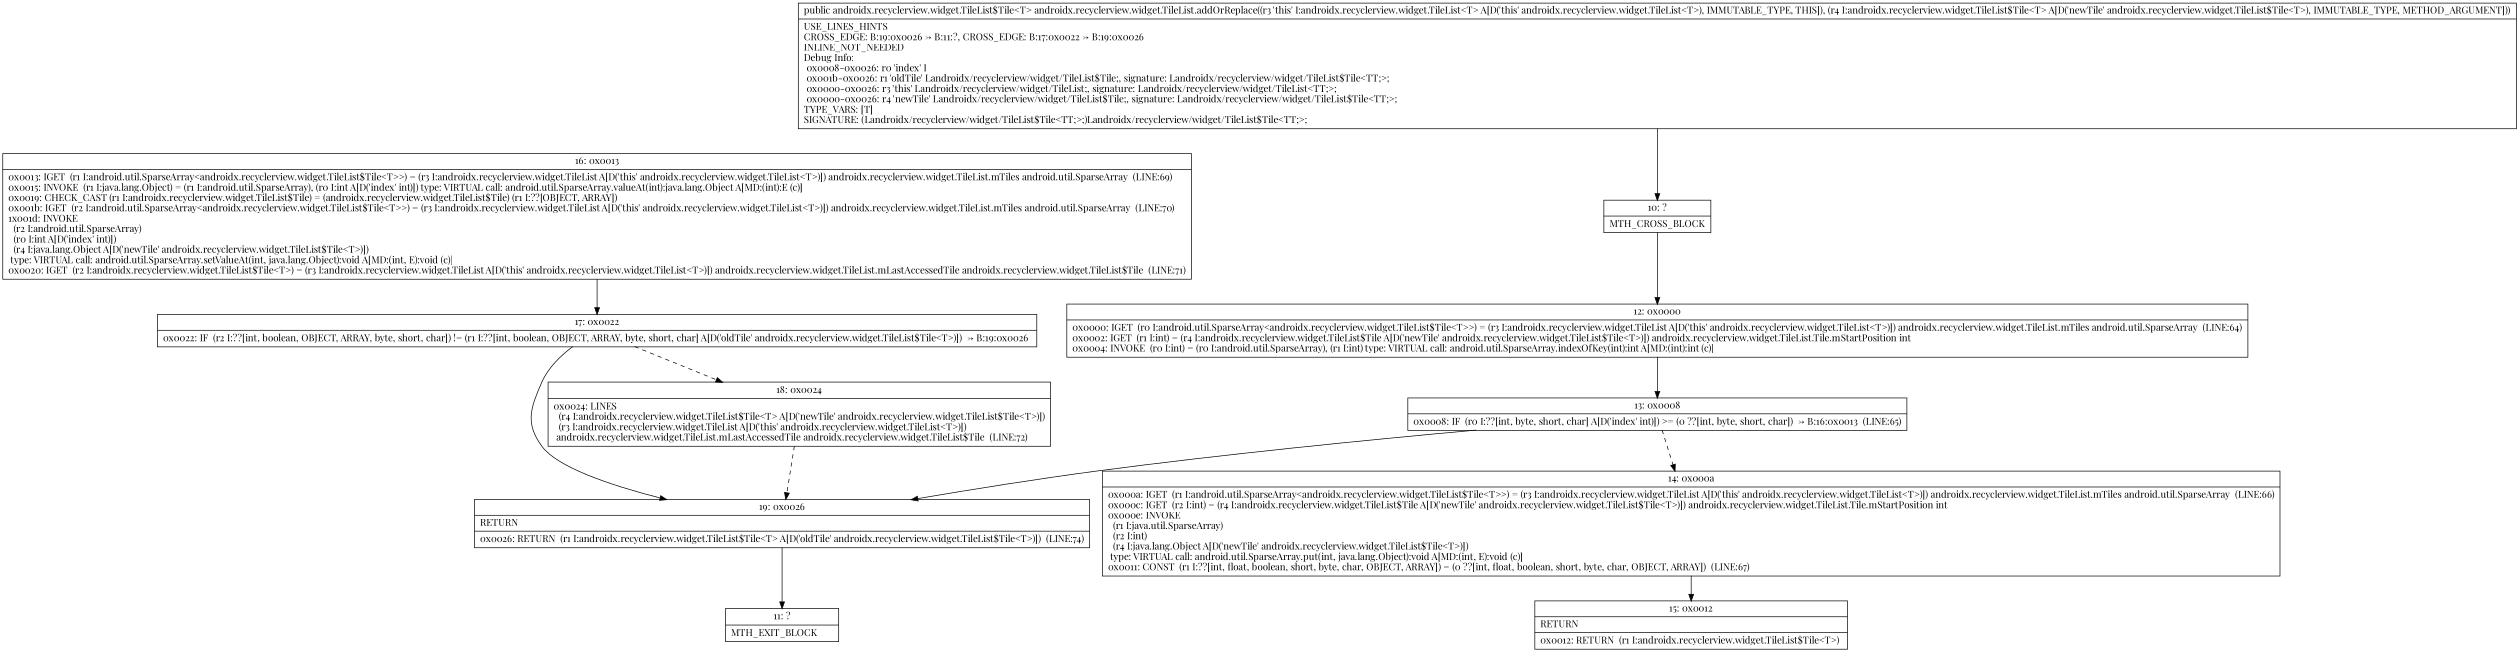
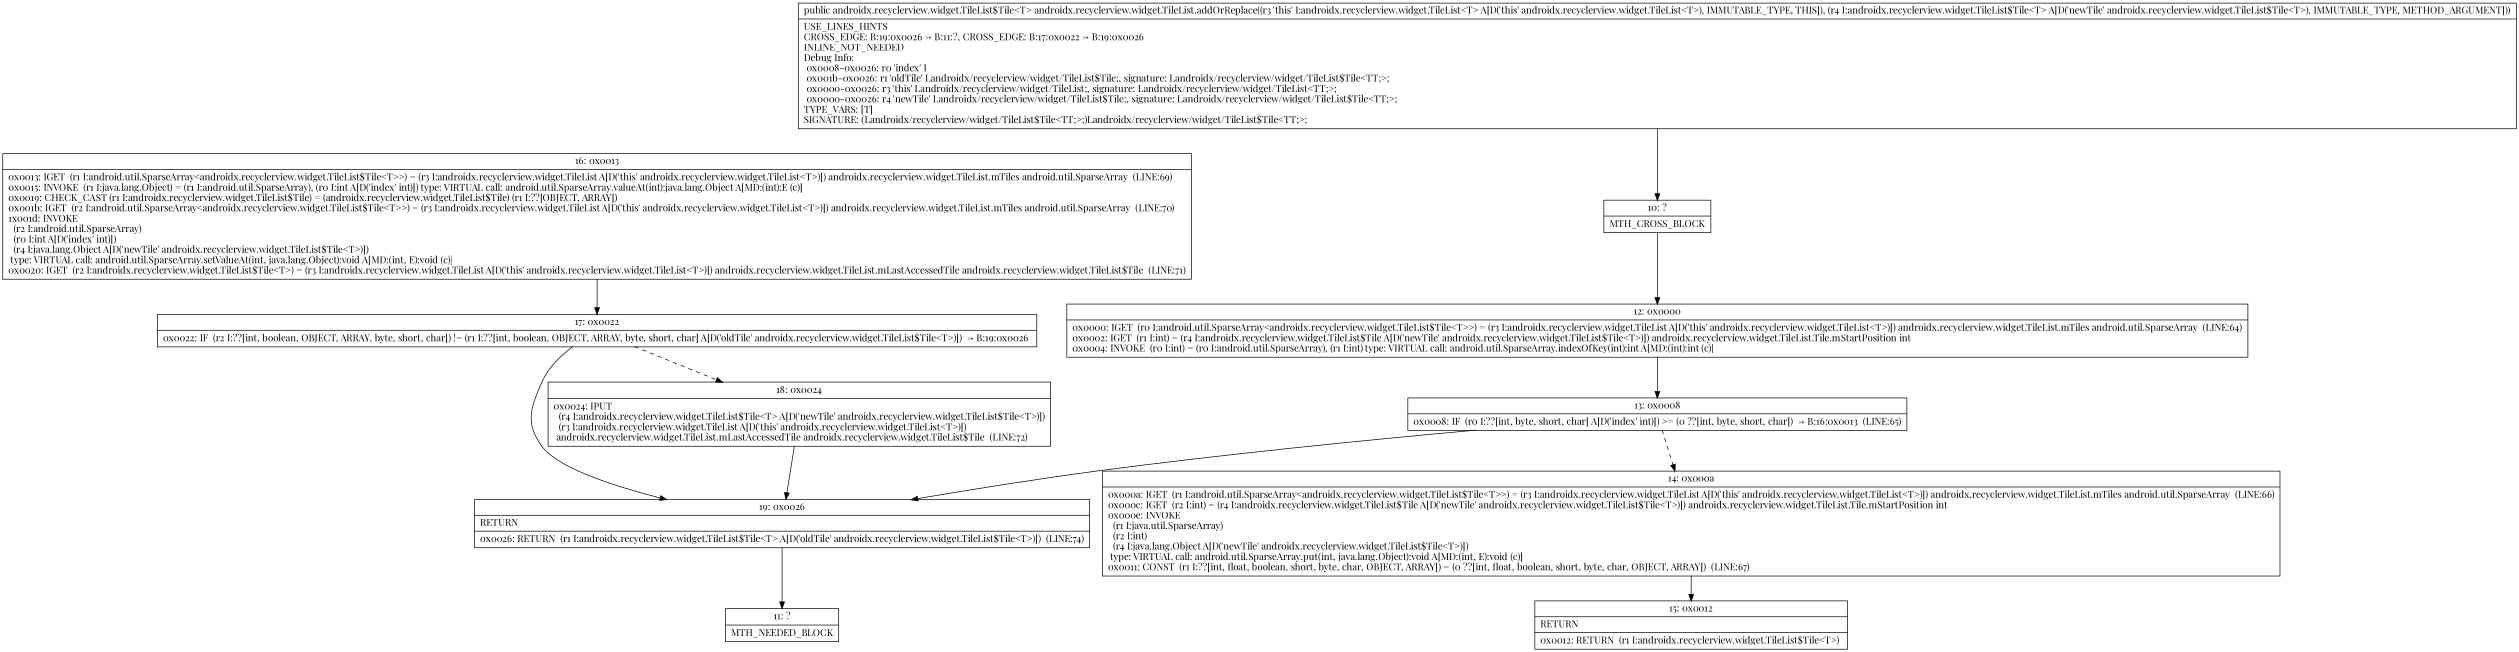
(588, 407) -> (585, 407)
(791, 469) -> (791, 469)
(774, 633) -> (782, 633)
